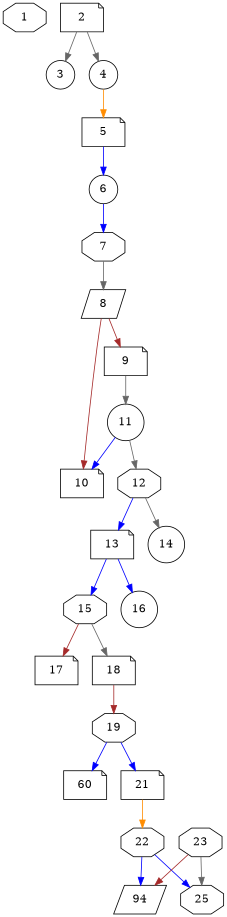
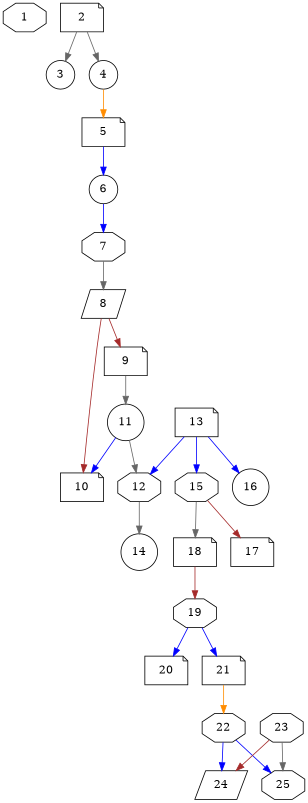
(127, 510) -> (170, 452)
(85, 785) -> (166, 670)
(140, 900) -> (221, 785)
